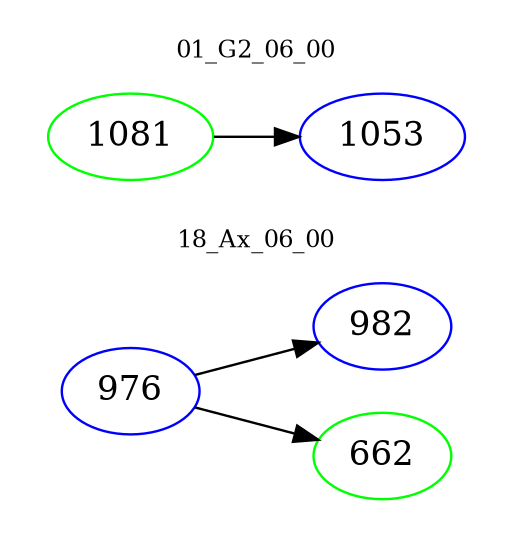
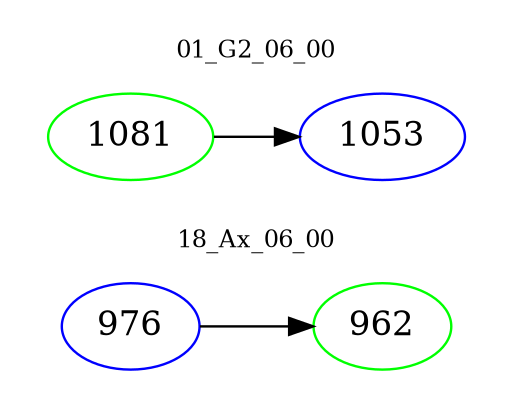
(382, 326) -> none
(382, 456) -> (382, 326)
